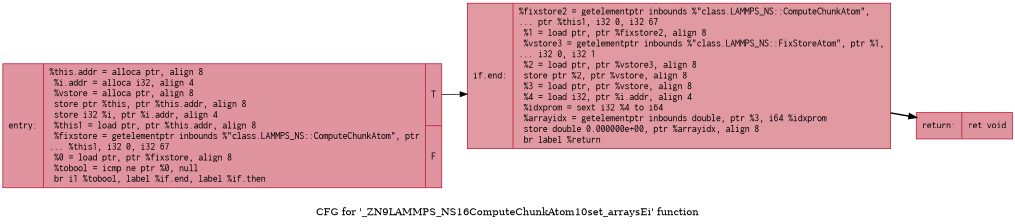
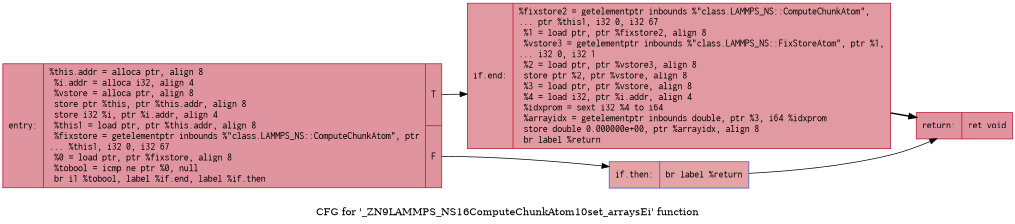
none -> (679, 175)
